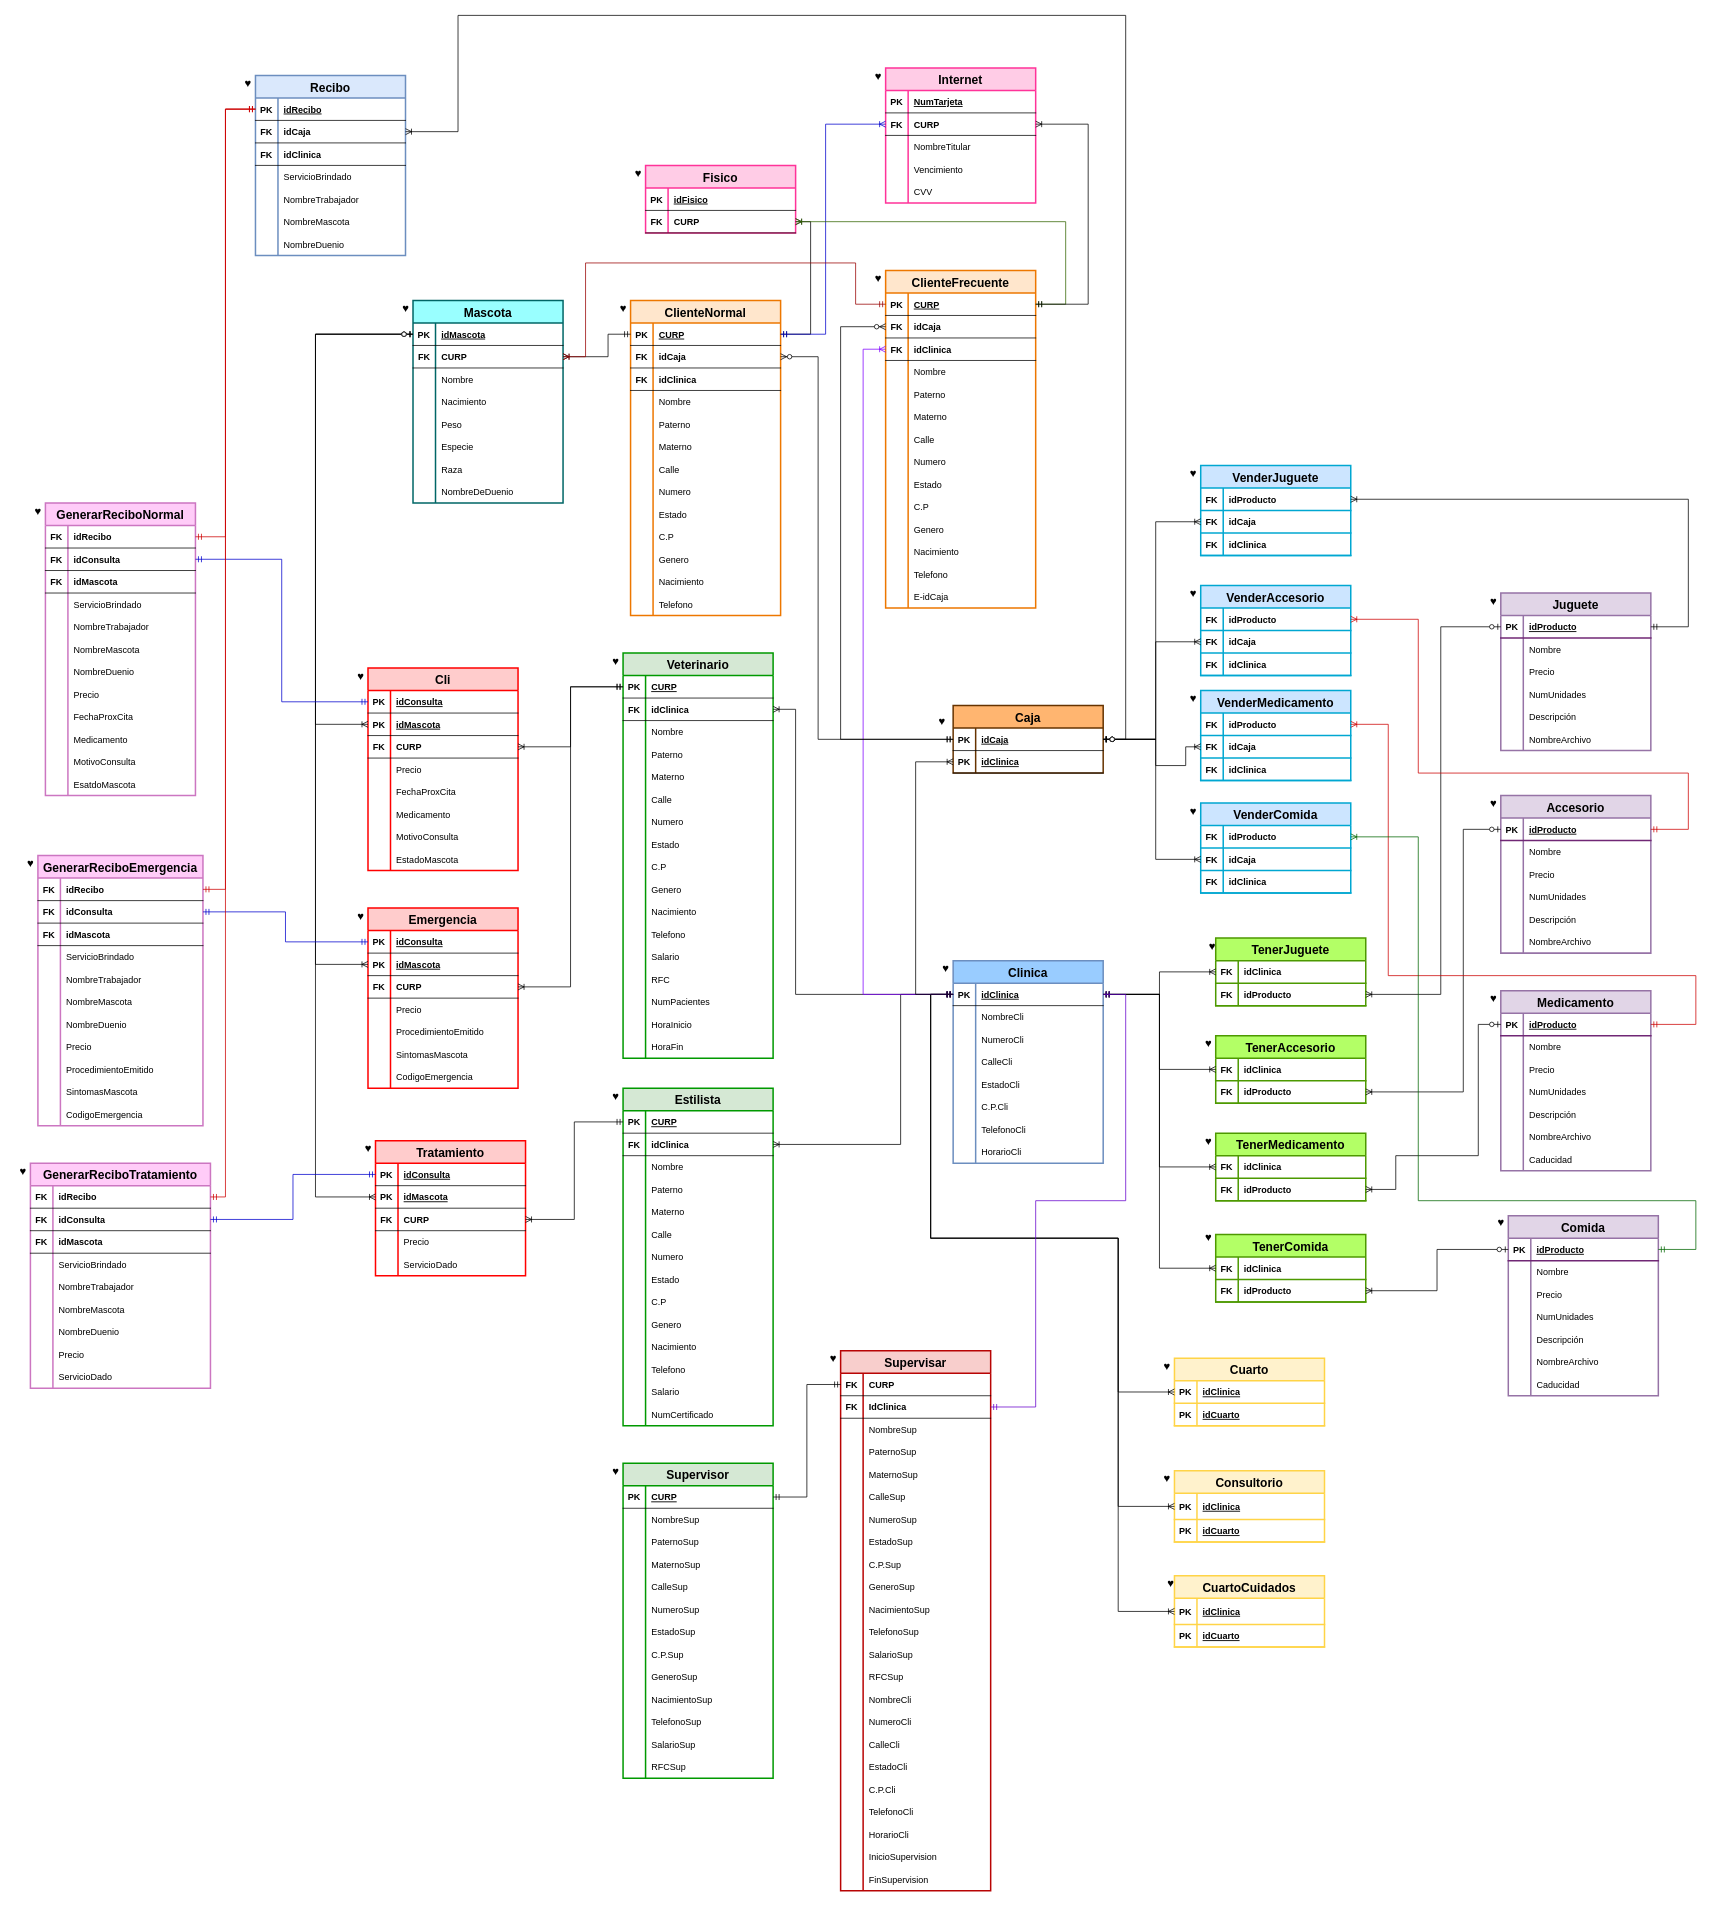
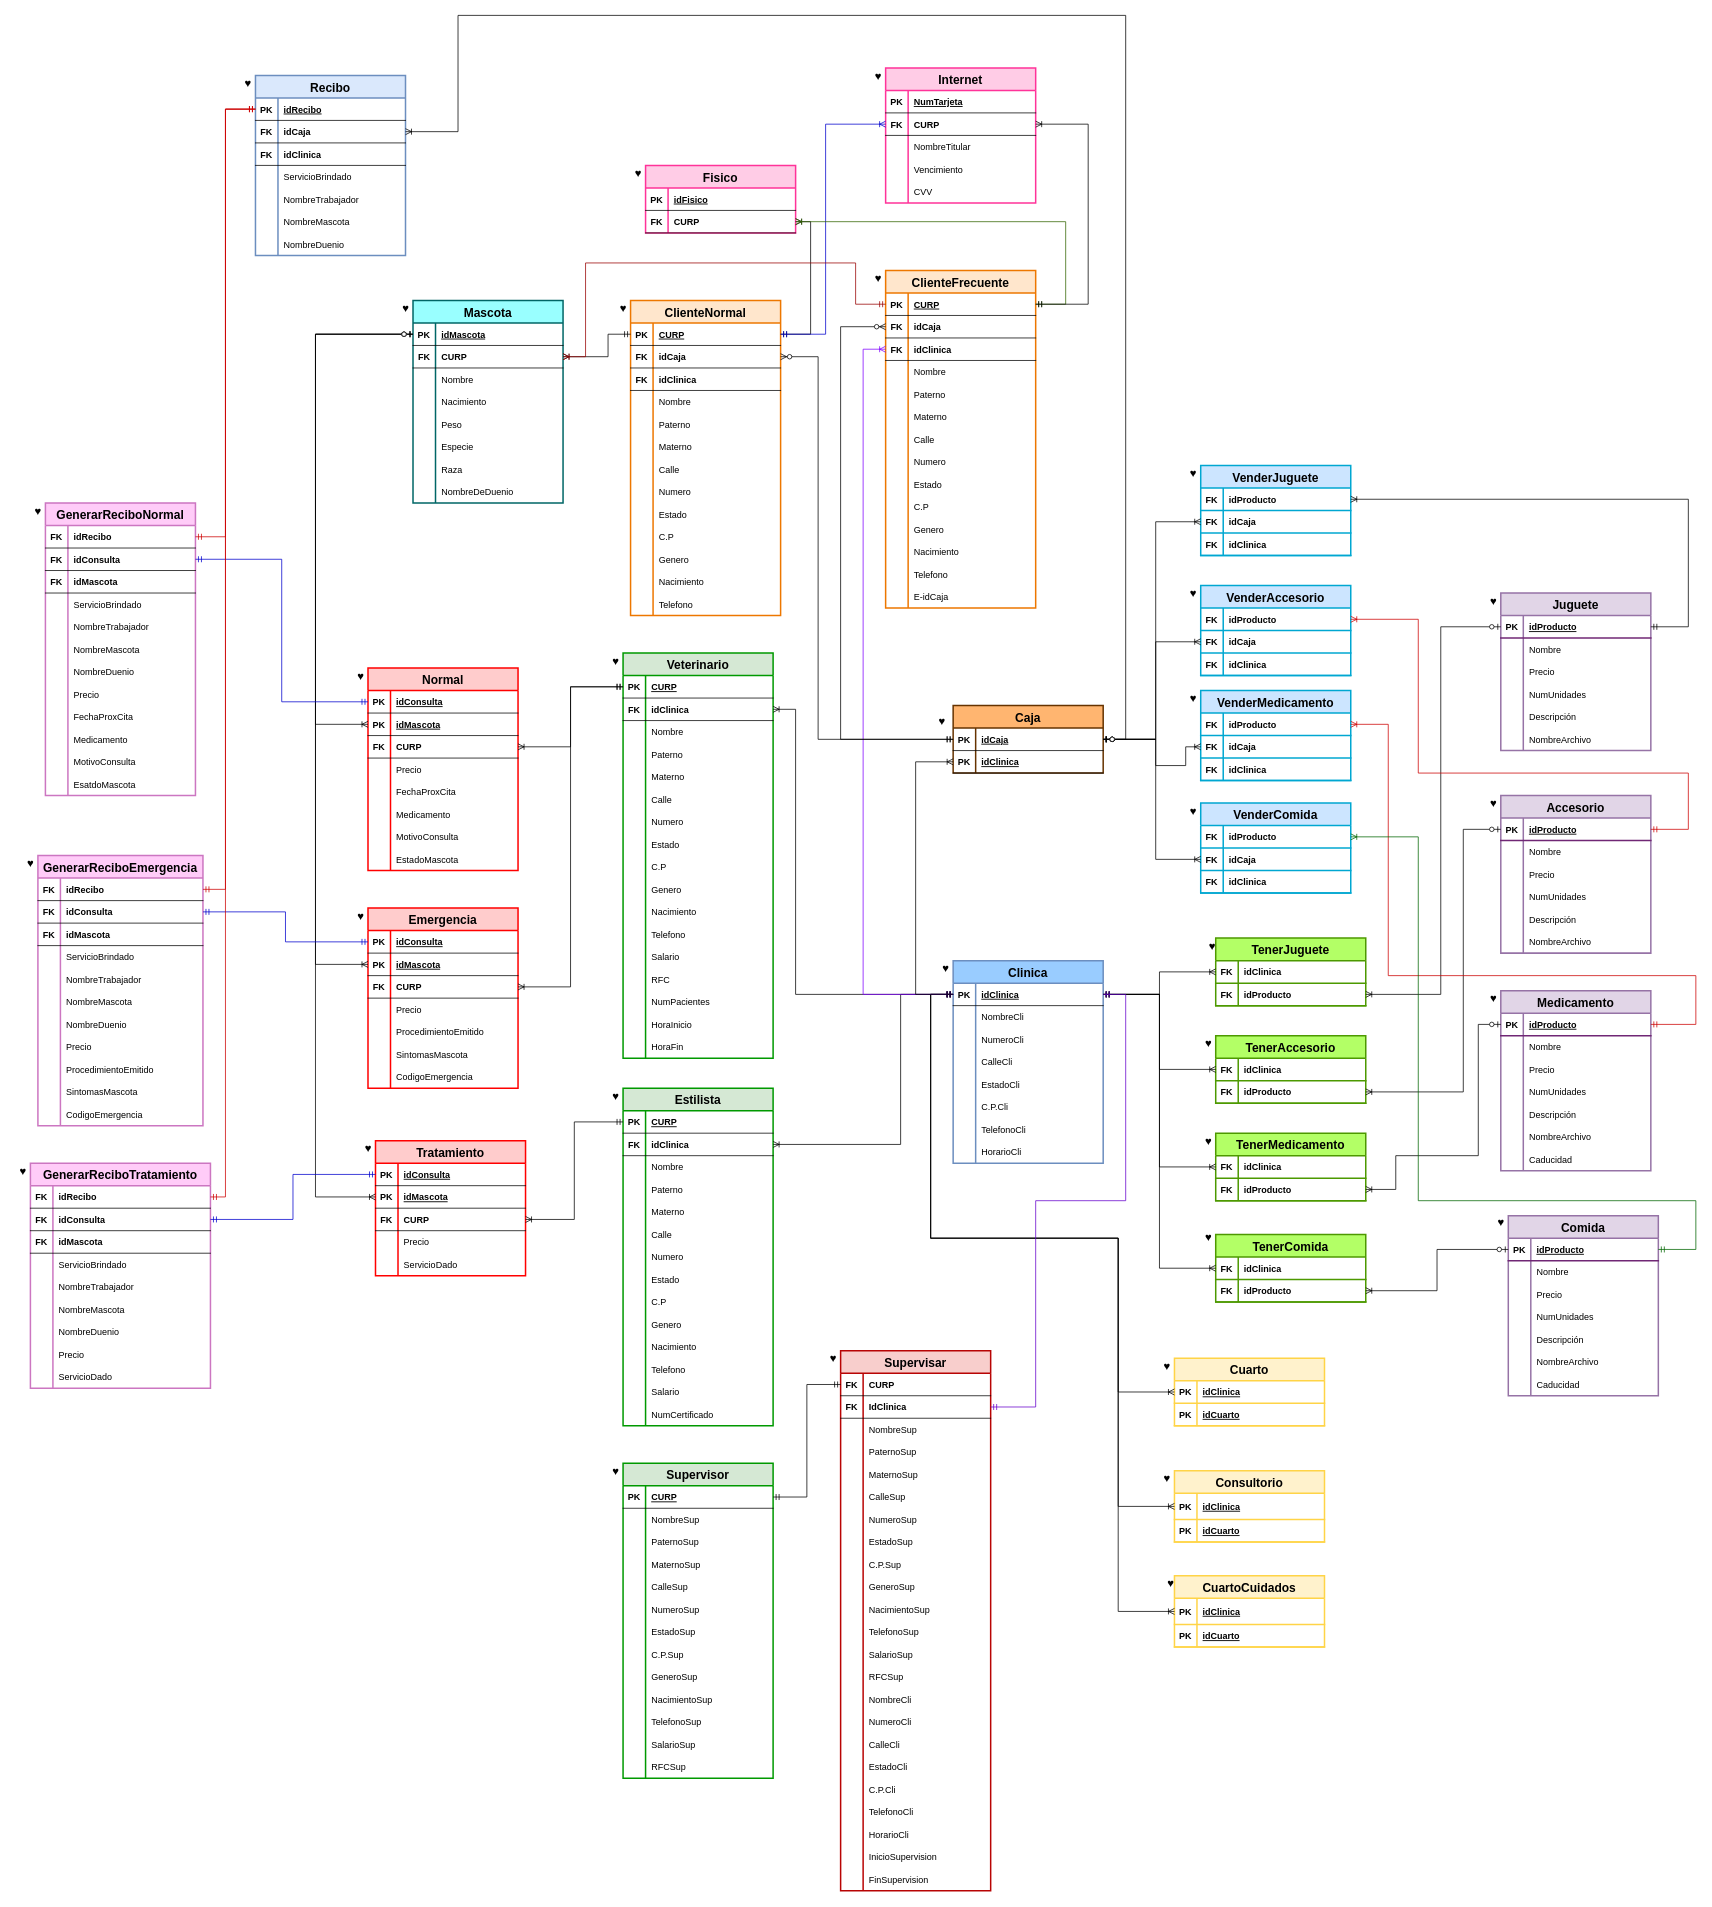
(443, 680) -> (443, 680)
